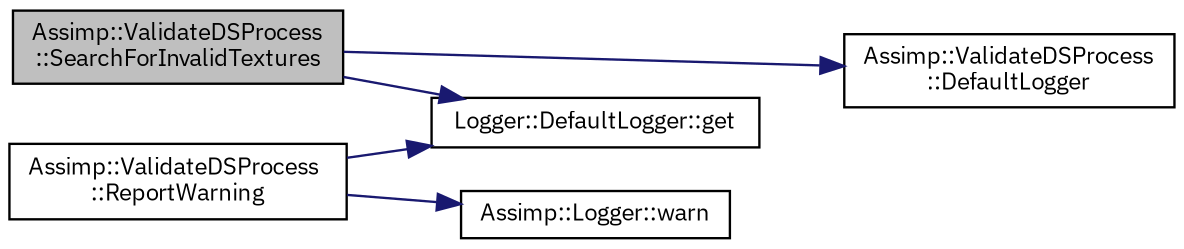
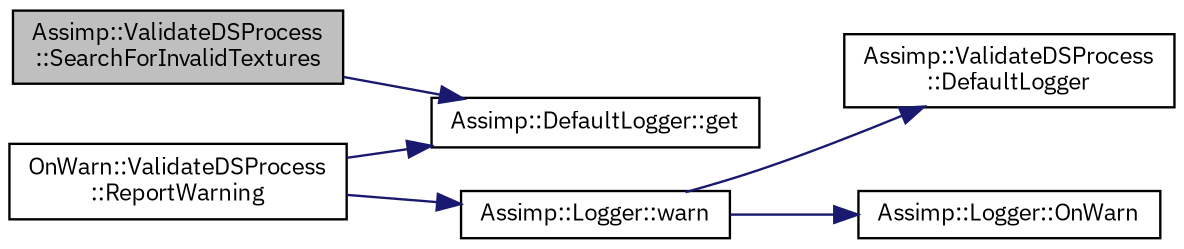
(582, 59) -> (795, 157)
(595, 123) -> (595, 123)
(178, 182) -> (178, 182)
none -> (1009, 215)
